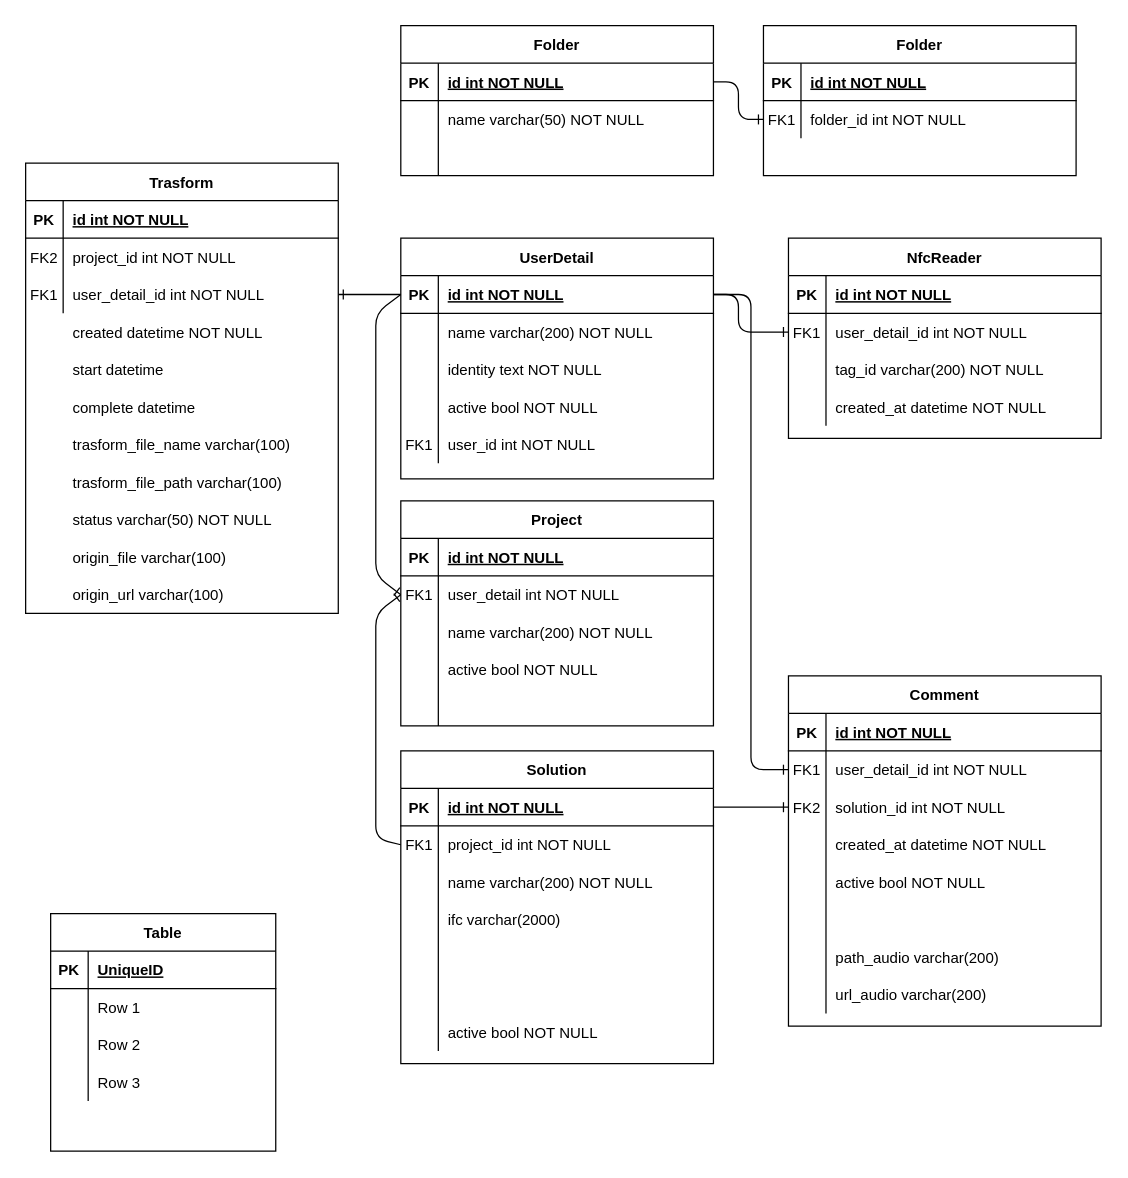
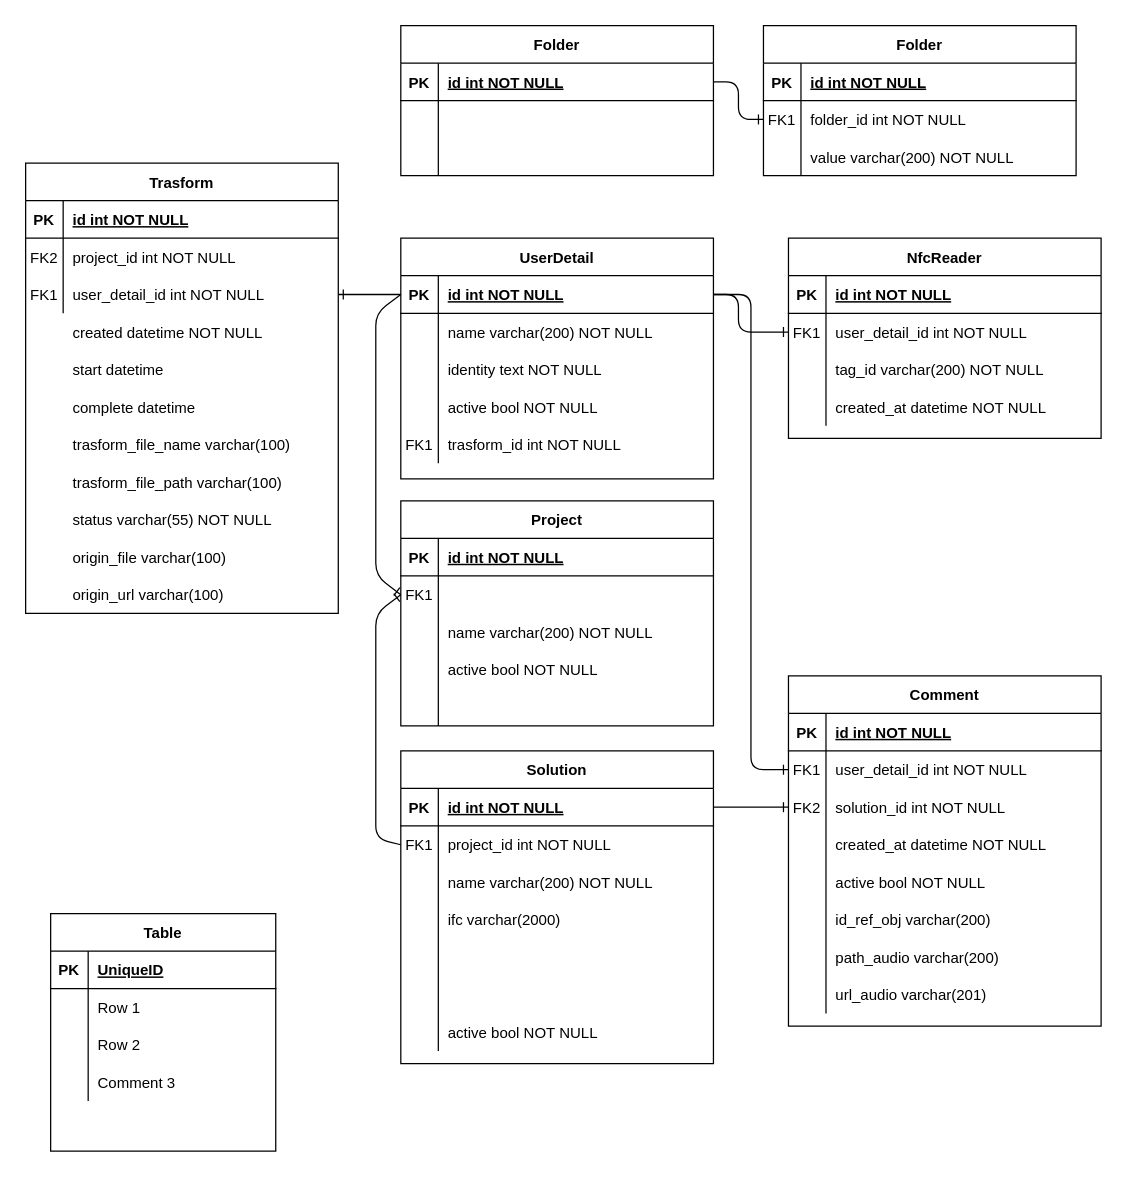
(576, 119) -> none
none -> (938, 157)
(522, 445) -> (539, 445)
(180, 520) -> (180, 520)
(576, 594) -> none
none -> (963, 919)
(922, 995) -> (922, 995)
(117, 1083) -> (133, 1083)
